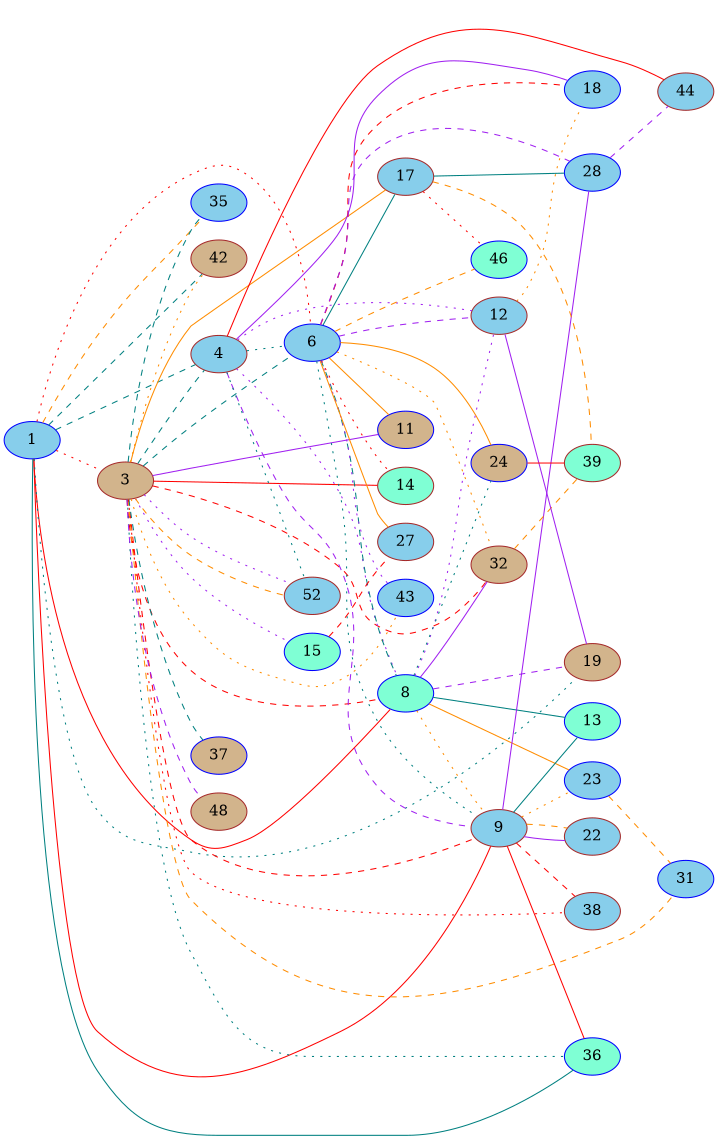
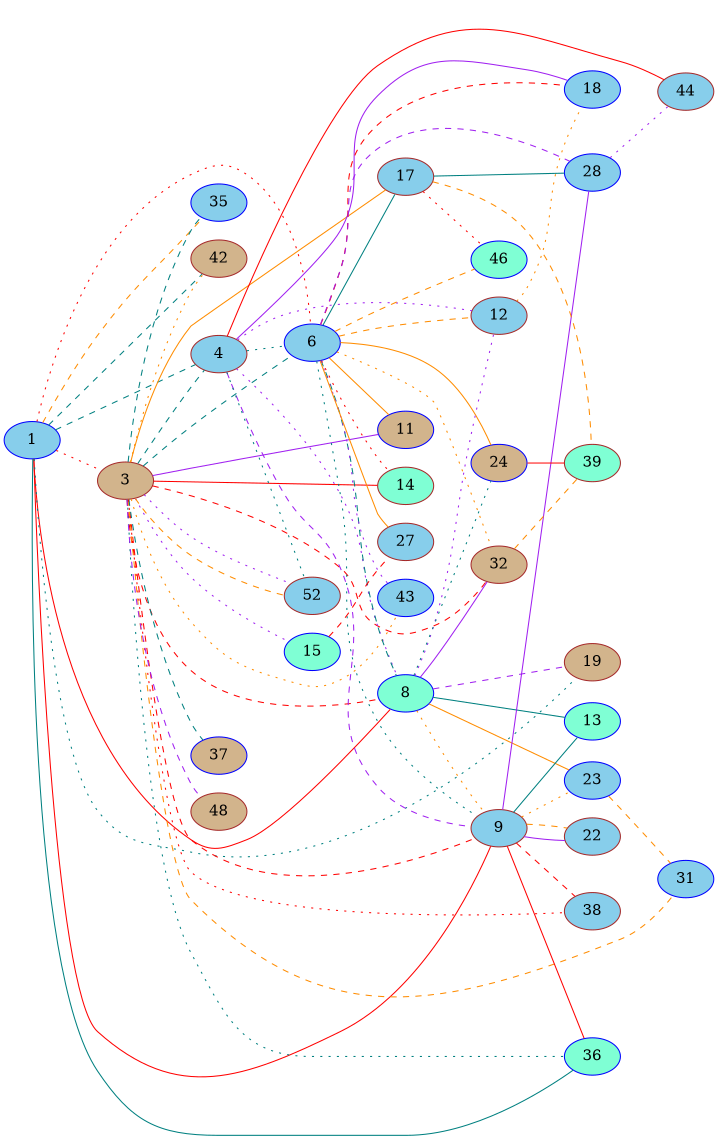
(639, 132) -> (639, 132)
(405, 324) -> (405, 324)
(542, 474) -> none
